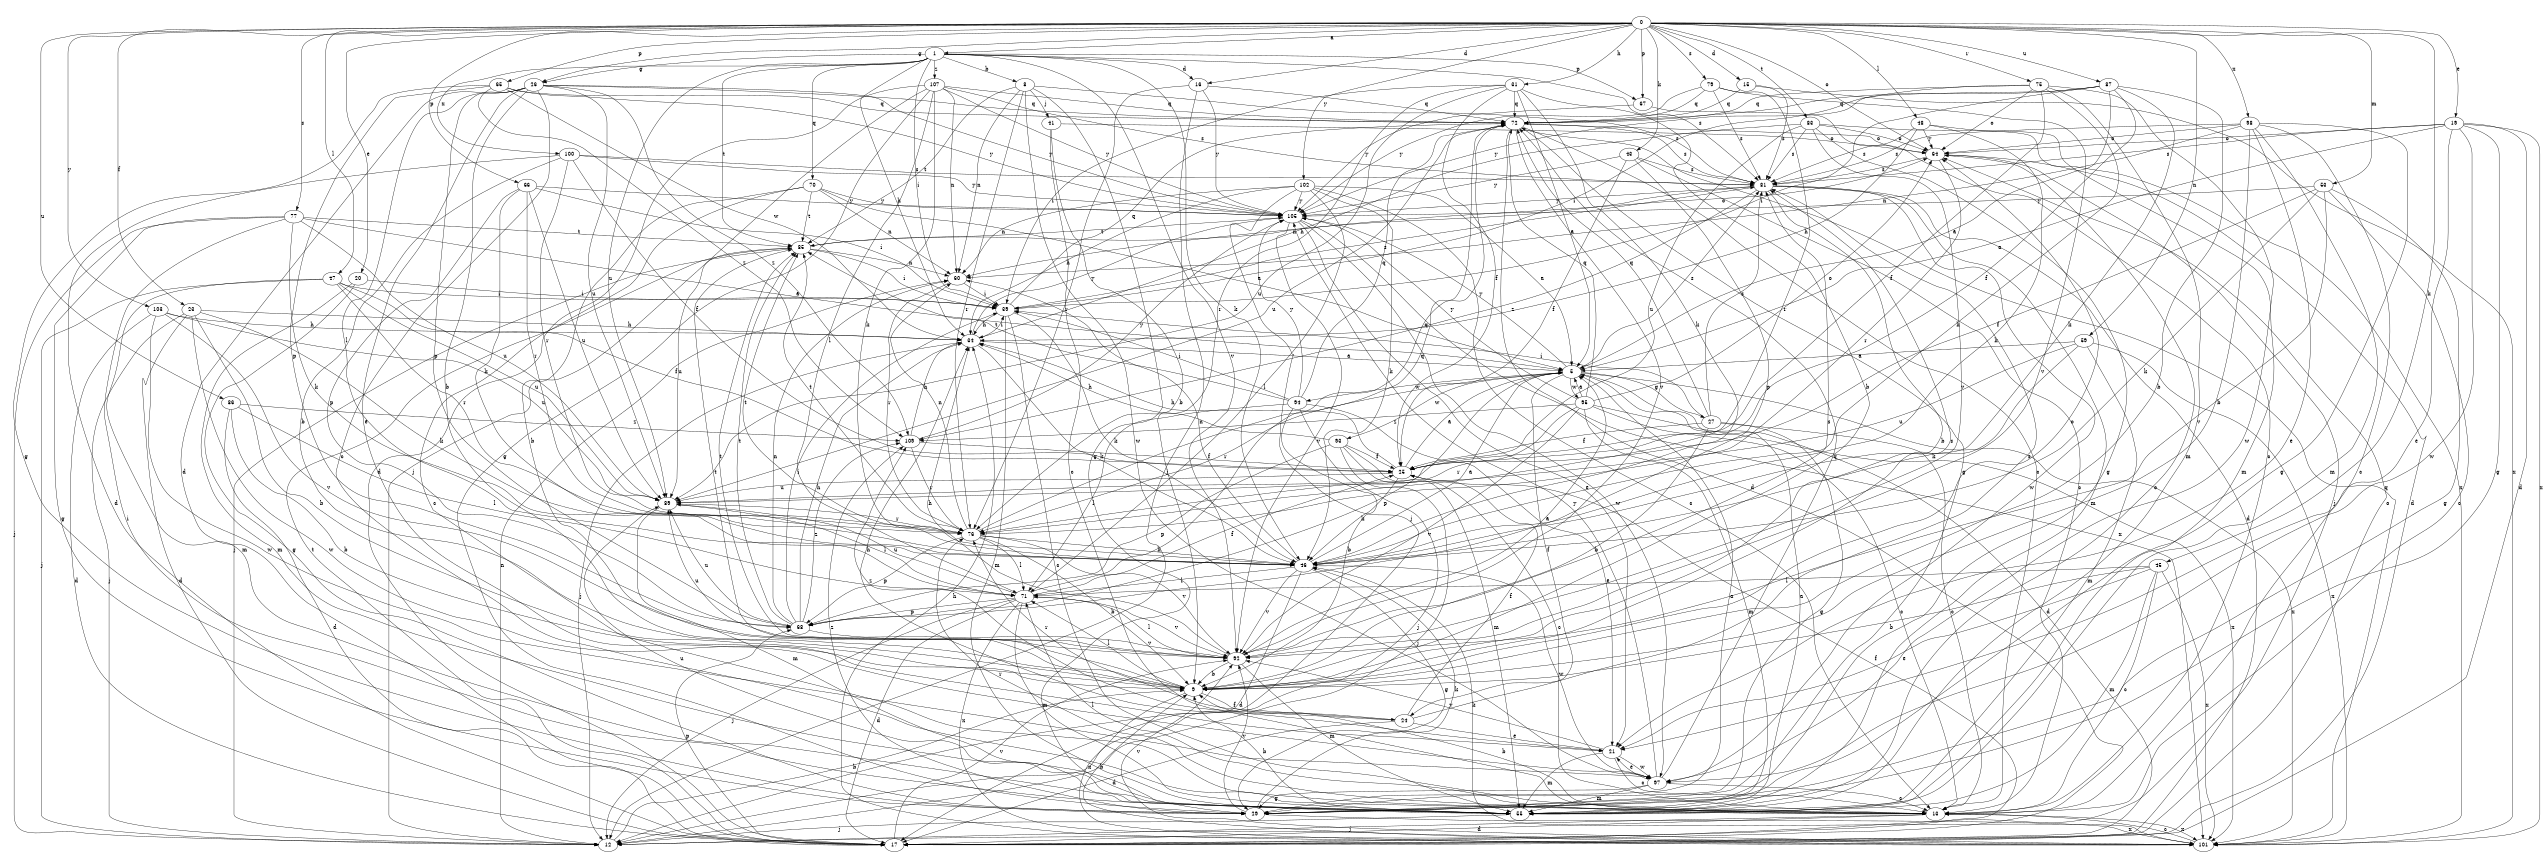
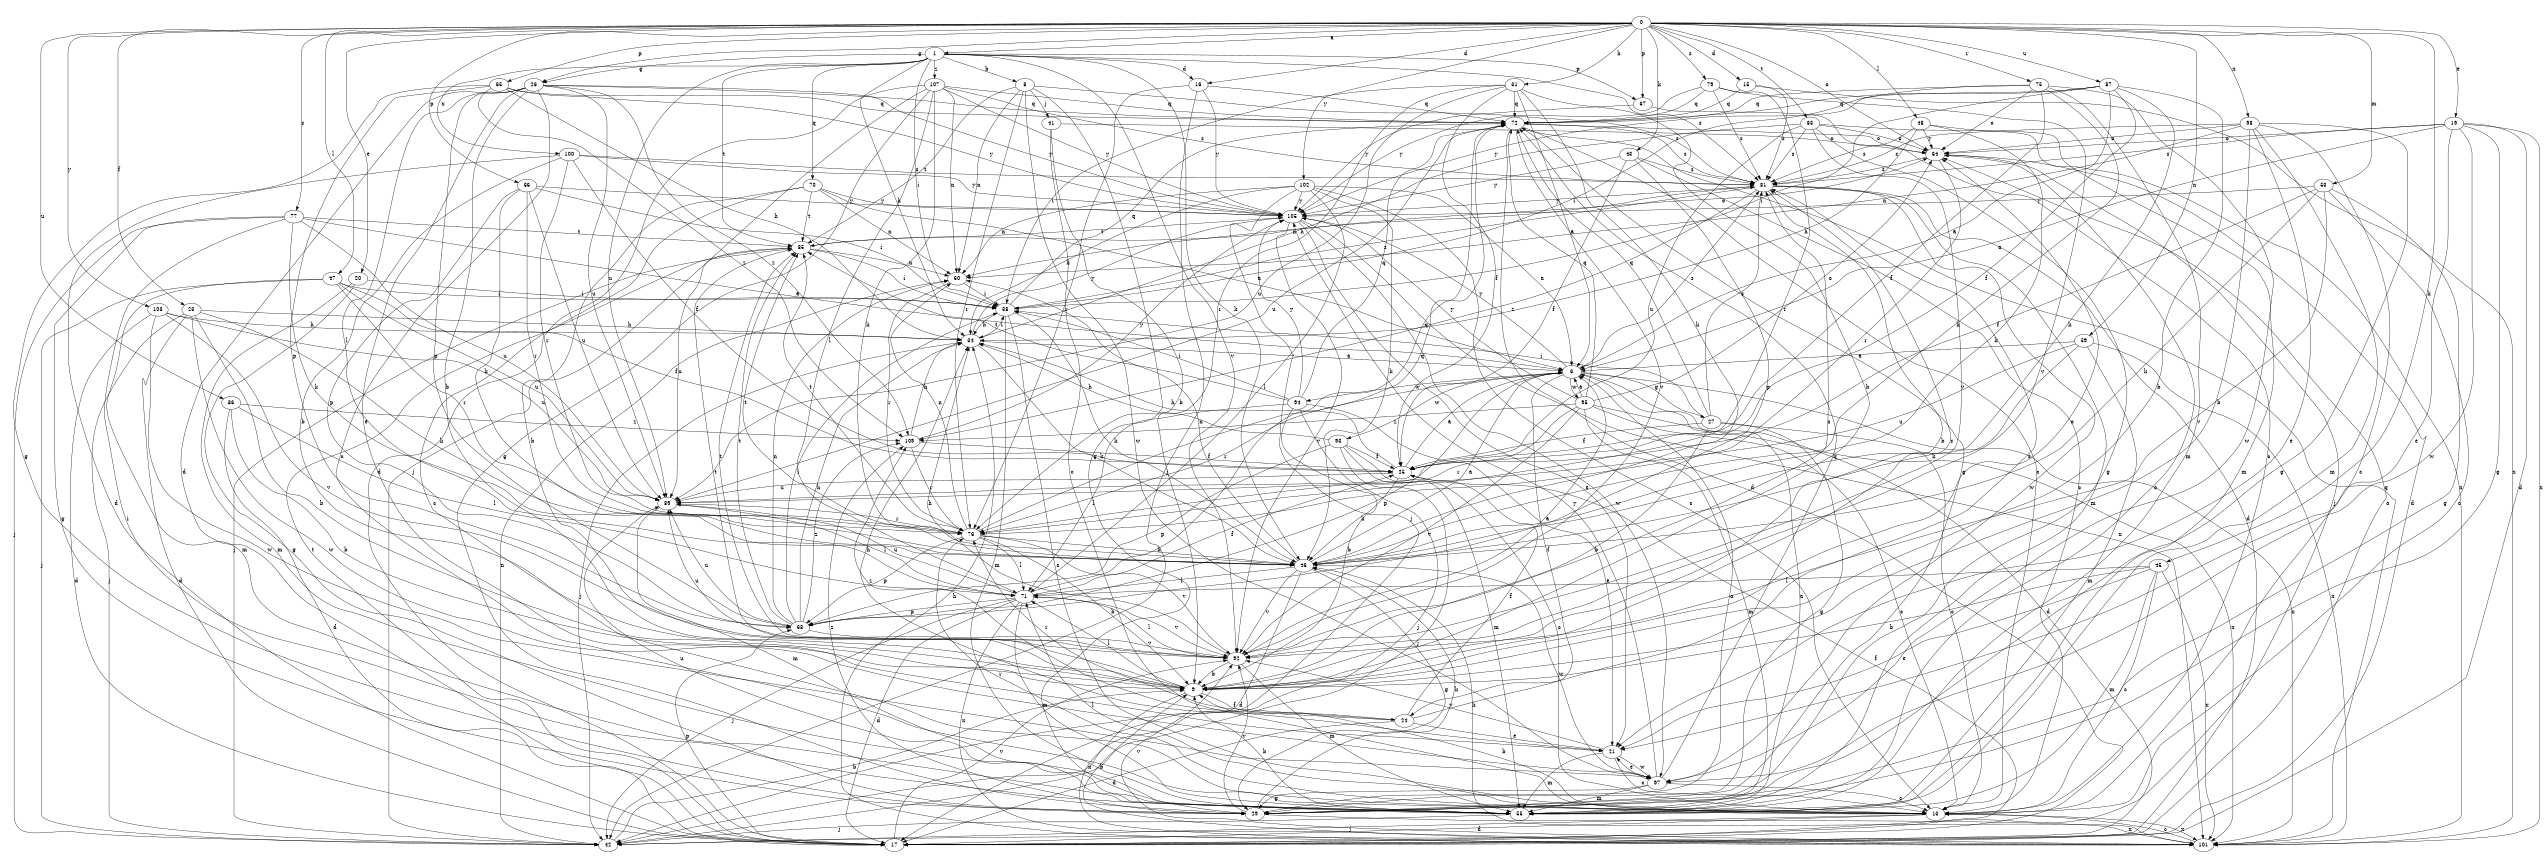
(776, 217) -> (776, 217)
(1005, 310) -> (1005, 310)
(1572, 372) -> (1572, 372)
(608, 845) -> (608, 845)
